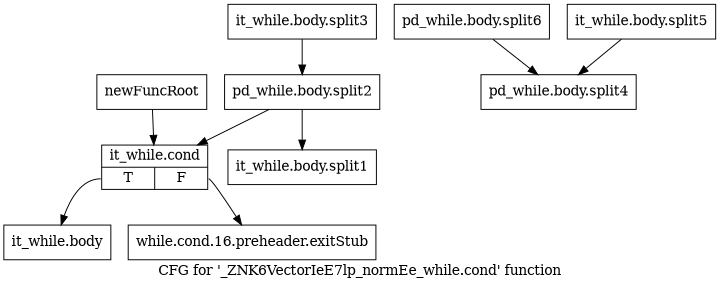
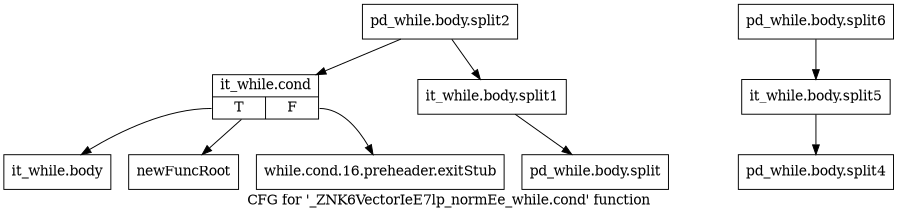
(302, 22) -> none
(511, 54) -> (816, 54)
(153, 122) -> (226, 134)
none -> (595, 172)
